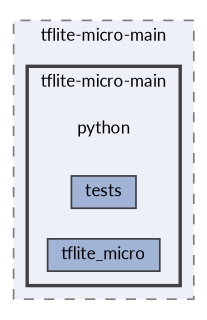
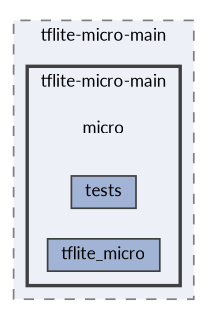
(104, 129) -> (104, 129)
